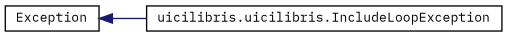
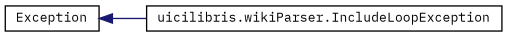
(324, 18) -> (324, 18)
